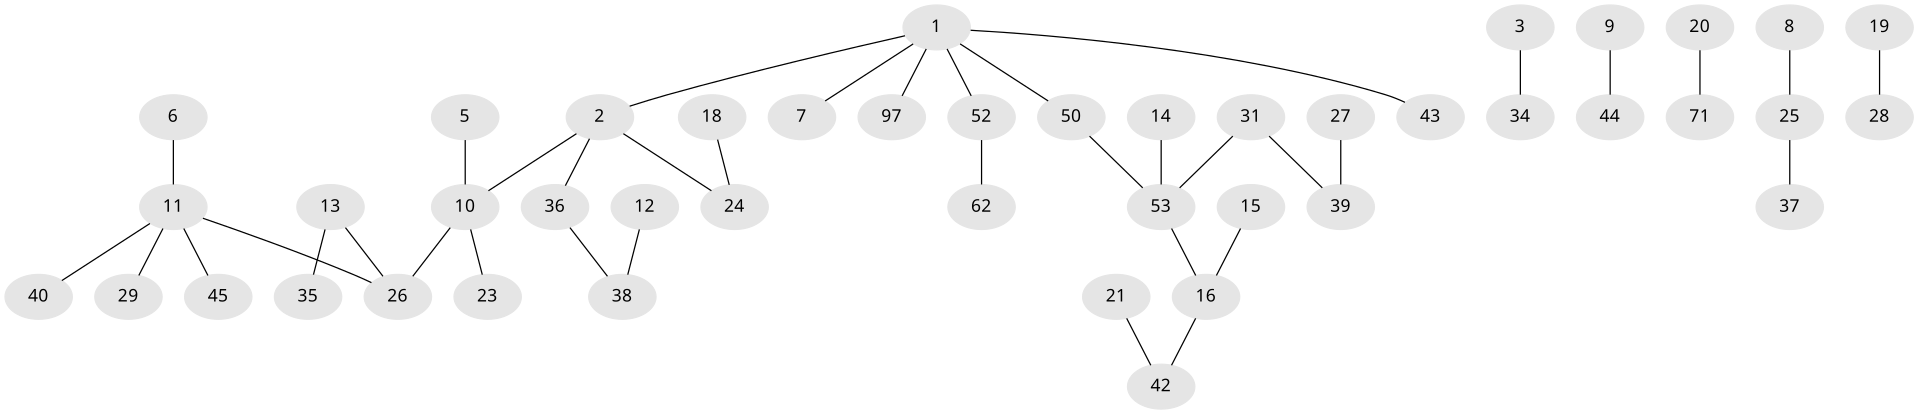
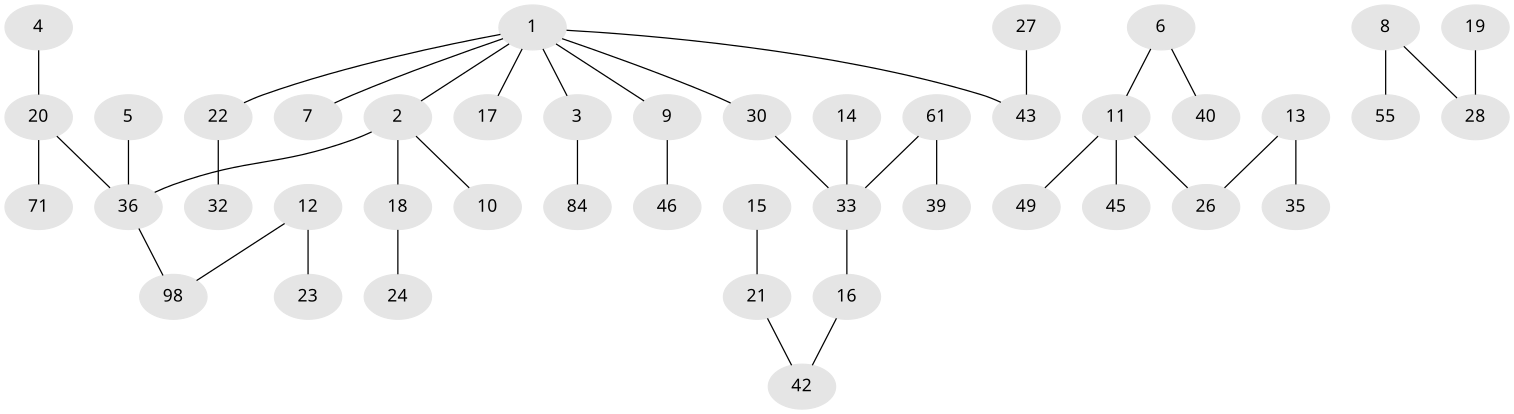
none -> (39, 27)
none -> (555, 72)
none -> (600, 72)
none -> (1430, 72)
(892, 117) -> (488, 117)
(982, 117) -> (218, 117)
(1071, 117) -> (757, 117)
(1251, 117) -> (937, 117)
(1520, 117) -> (577, 207)
(1610, 117) -> (667, 207)
(1790, 117) -> (1386, 117)
none -> (83, 162)
(465, 162) -> (128, 162)
(667, 162) -> (398, 162)
(1341, 162) -> (1026, 72)
(982, 207) -> (218, 207)
(1161, 207) -> (847, 207)
(1790, 207) -> none
(106, 252) -> (1184, 72)
(432, 252) -> none
(476, 252) -> (308, 252)
(1228, 252) -> (757, 252)
(128, 297) -> (1026, 207)
(622, 297) -> (173, 297)
